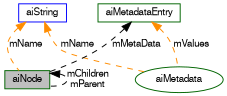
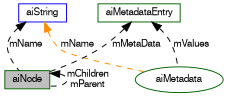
(172, 46) -> (172, 46)
(8, 49) -> (8, 49)
